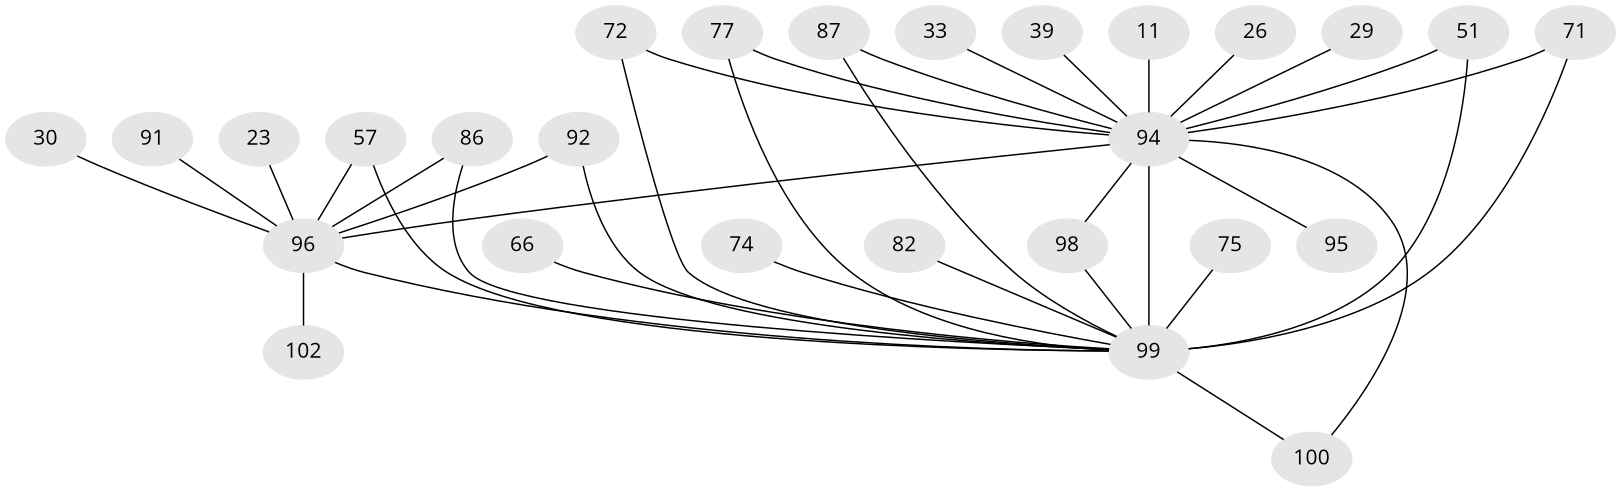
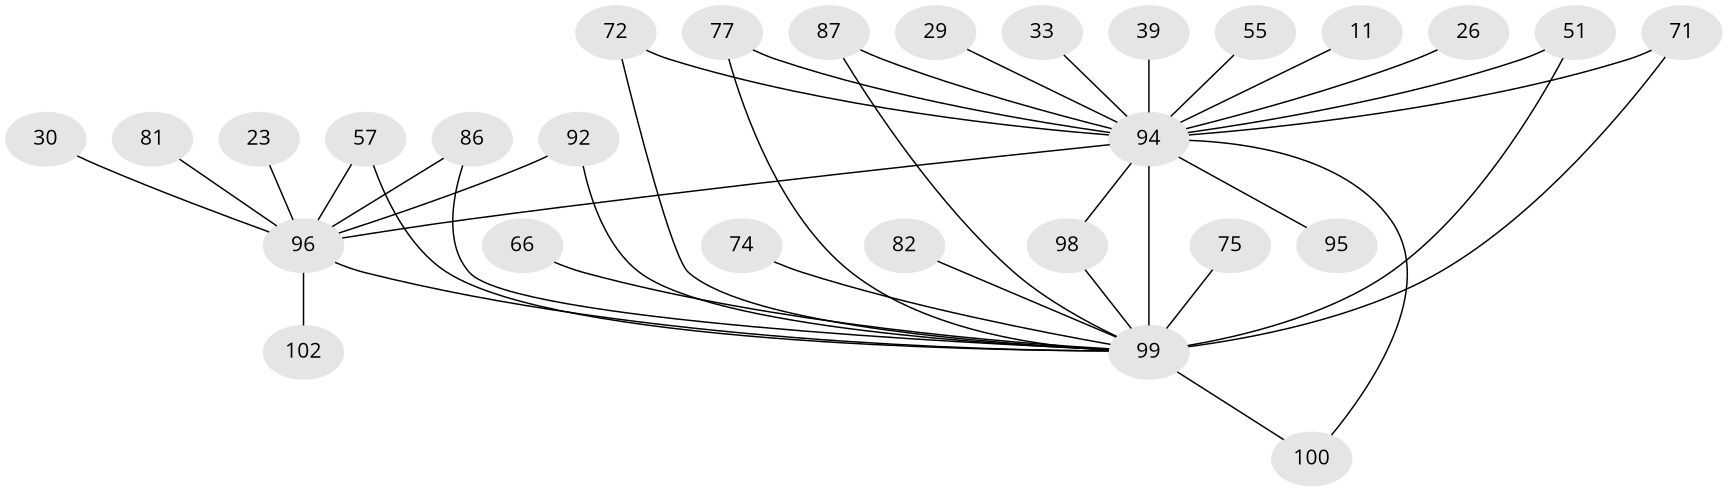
none -> (1256, 33)
(152, 139) -> (152, 139)
